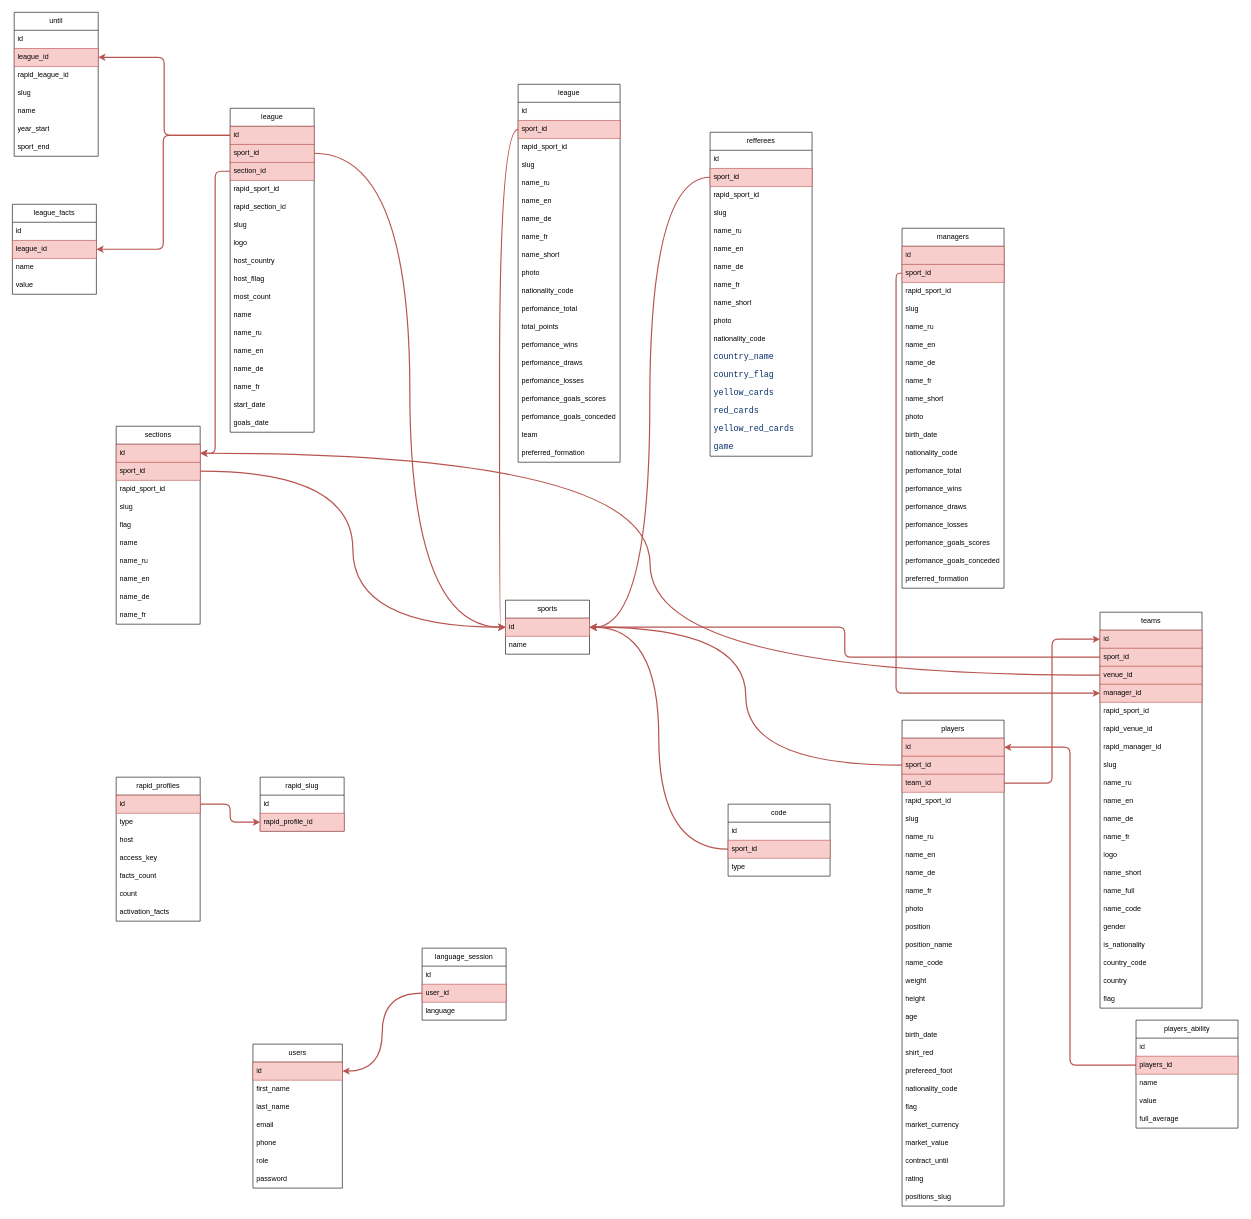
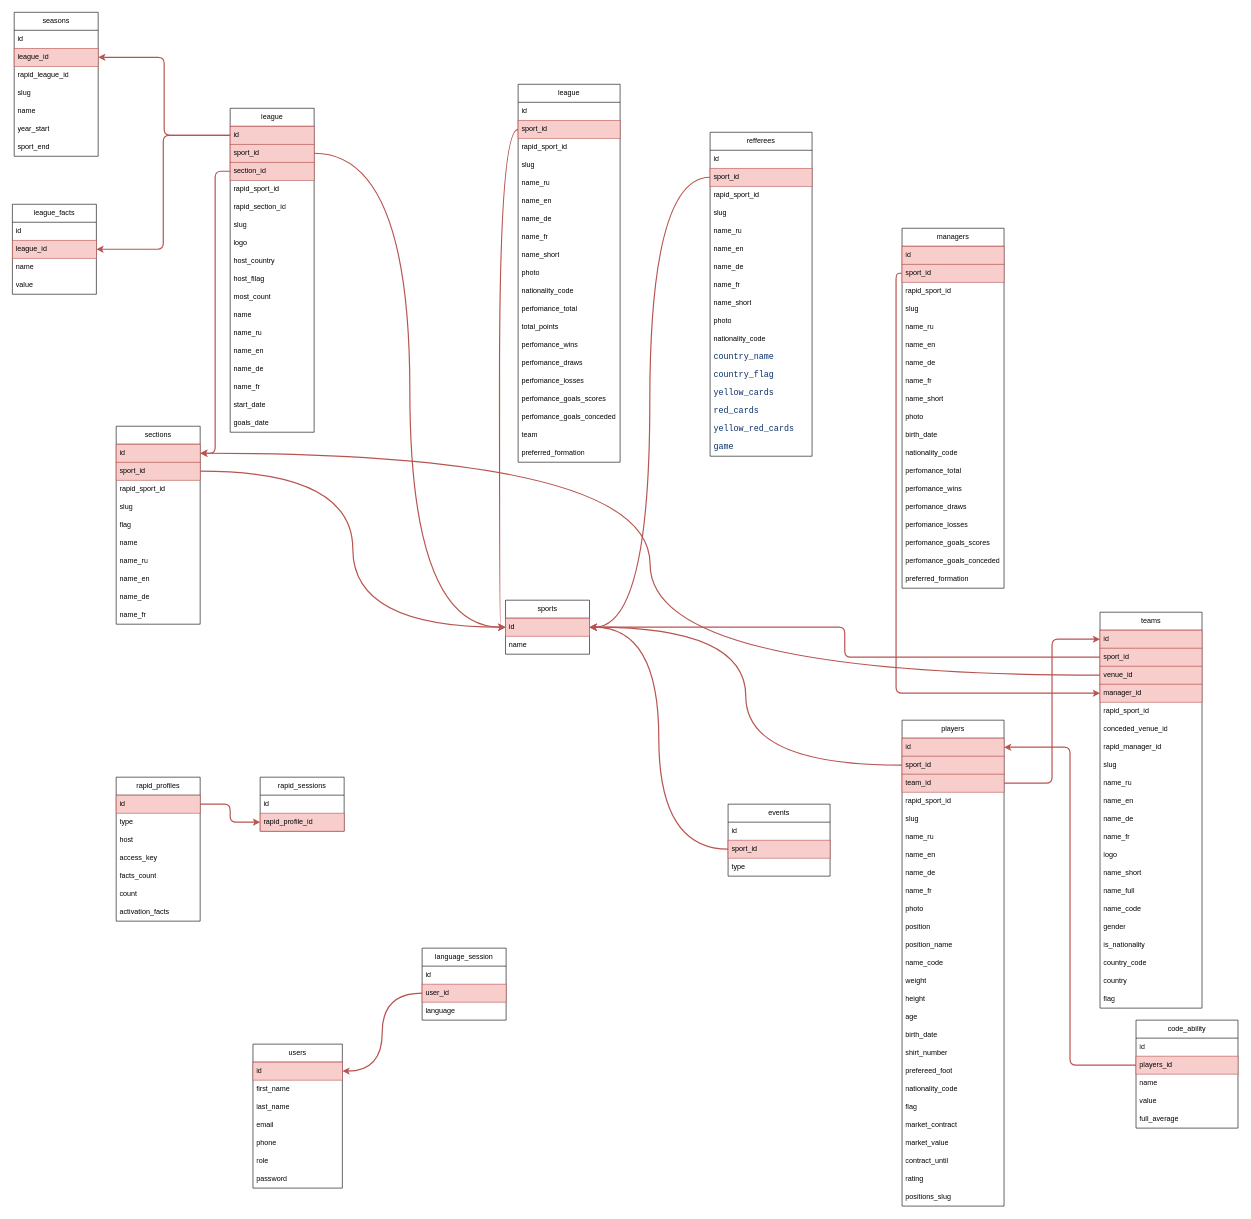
(56, 21) -> (56, 21)
(1130, 729) -> (1137, 729)
(302, 786) -> (302, 786)
(779, 813) -> (779, 813)
(1187, 1029) -> (1187, 1029)
(923, 1053) -> (929, 1053)
(936, 1125) -> (936, 1125)
